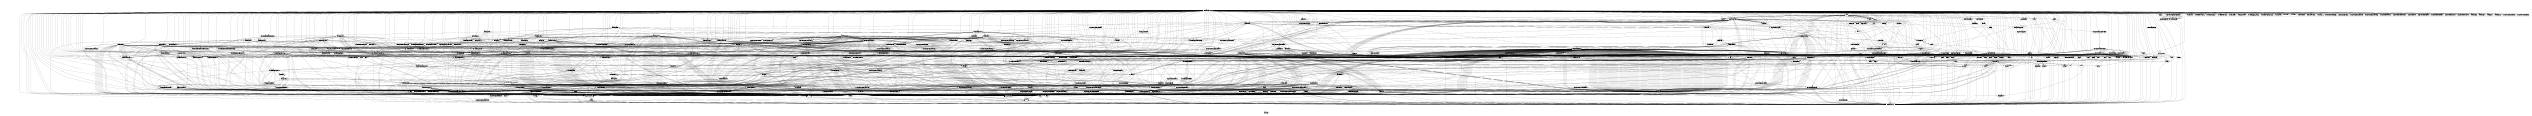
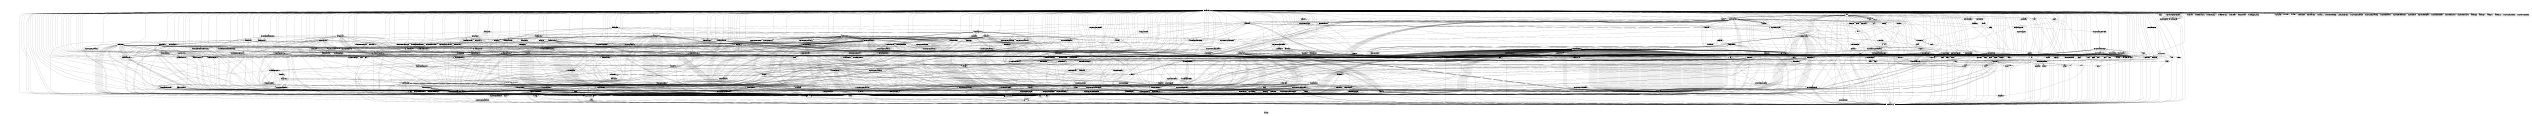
(2267, 15) -> none
